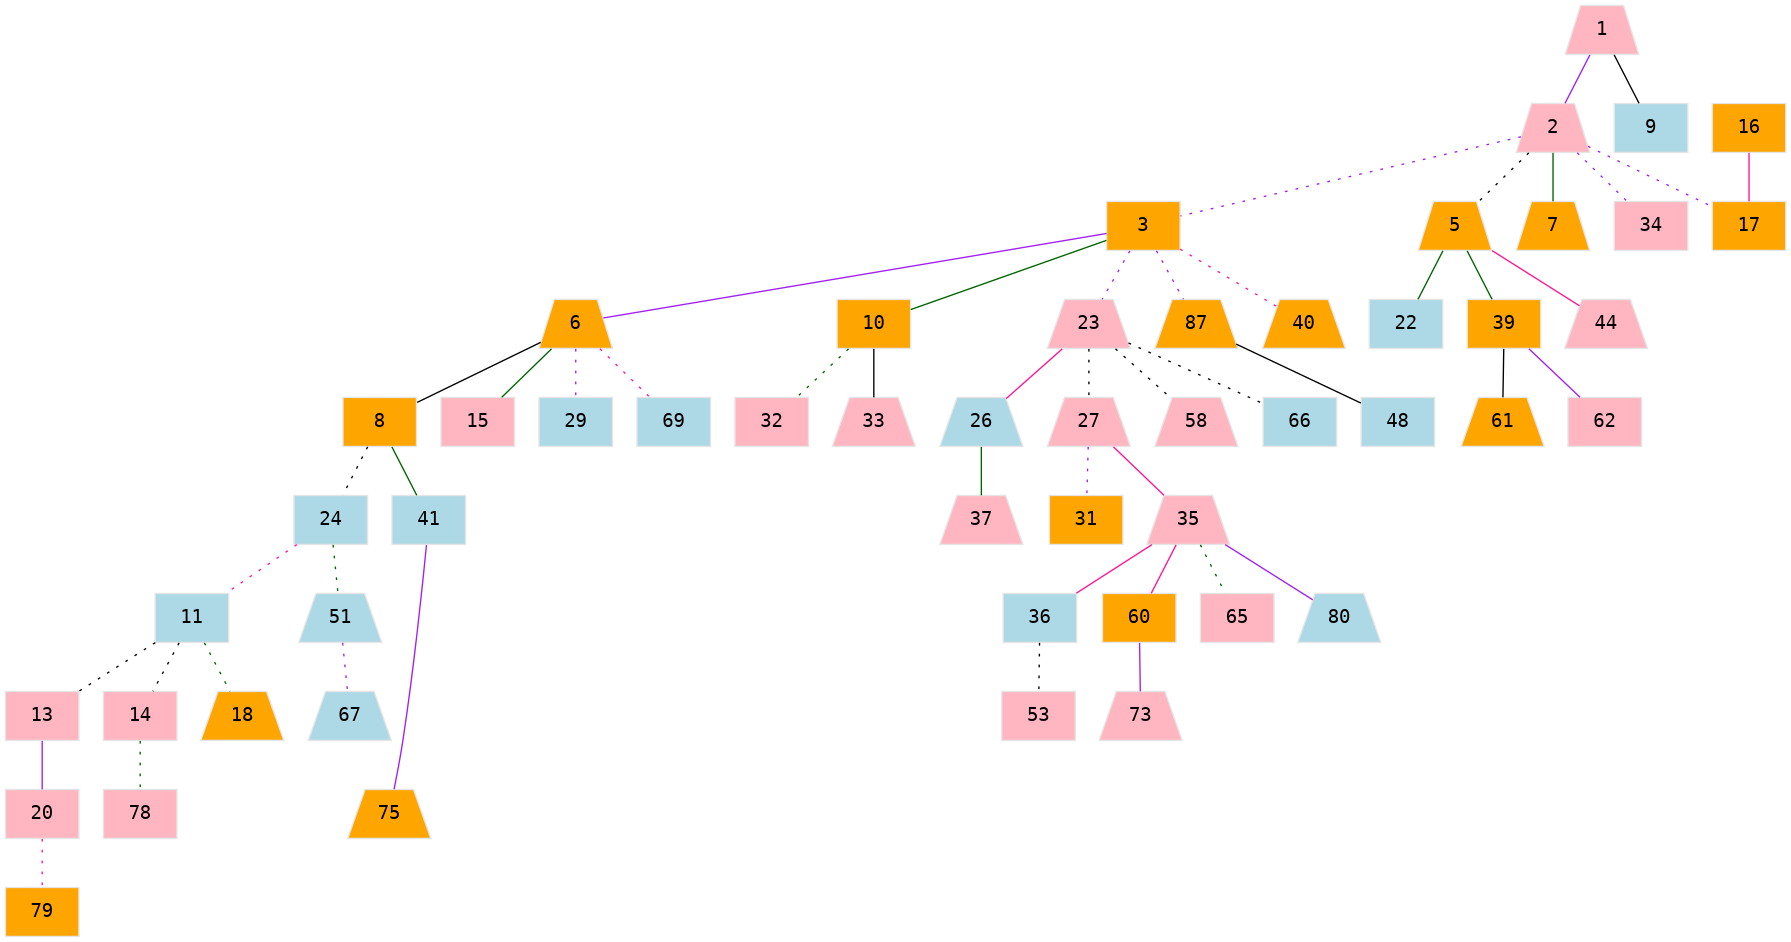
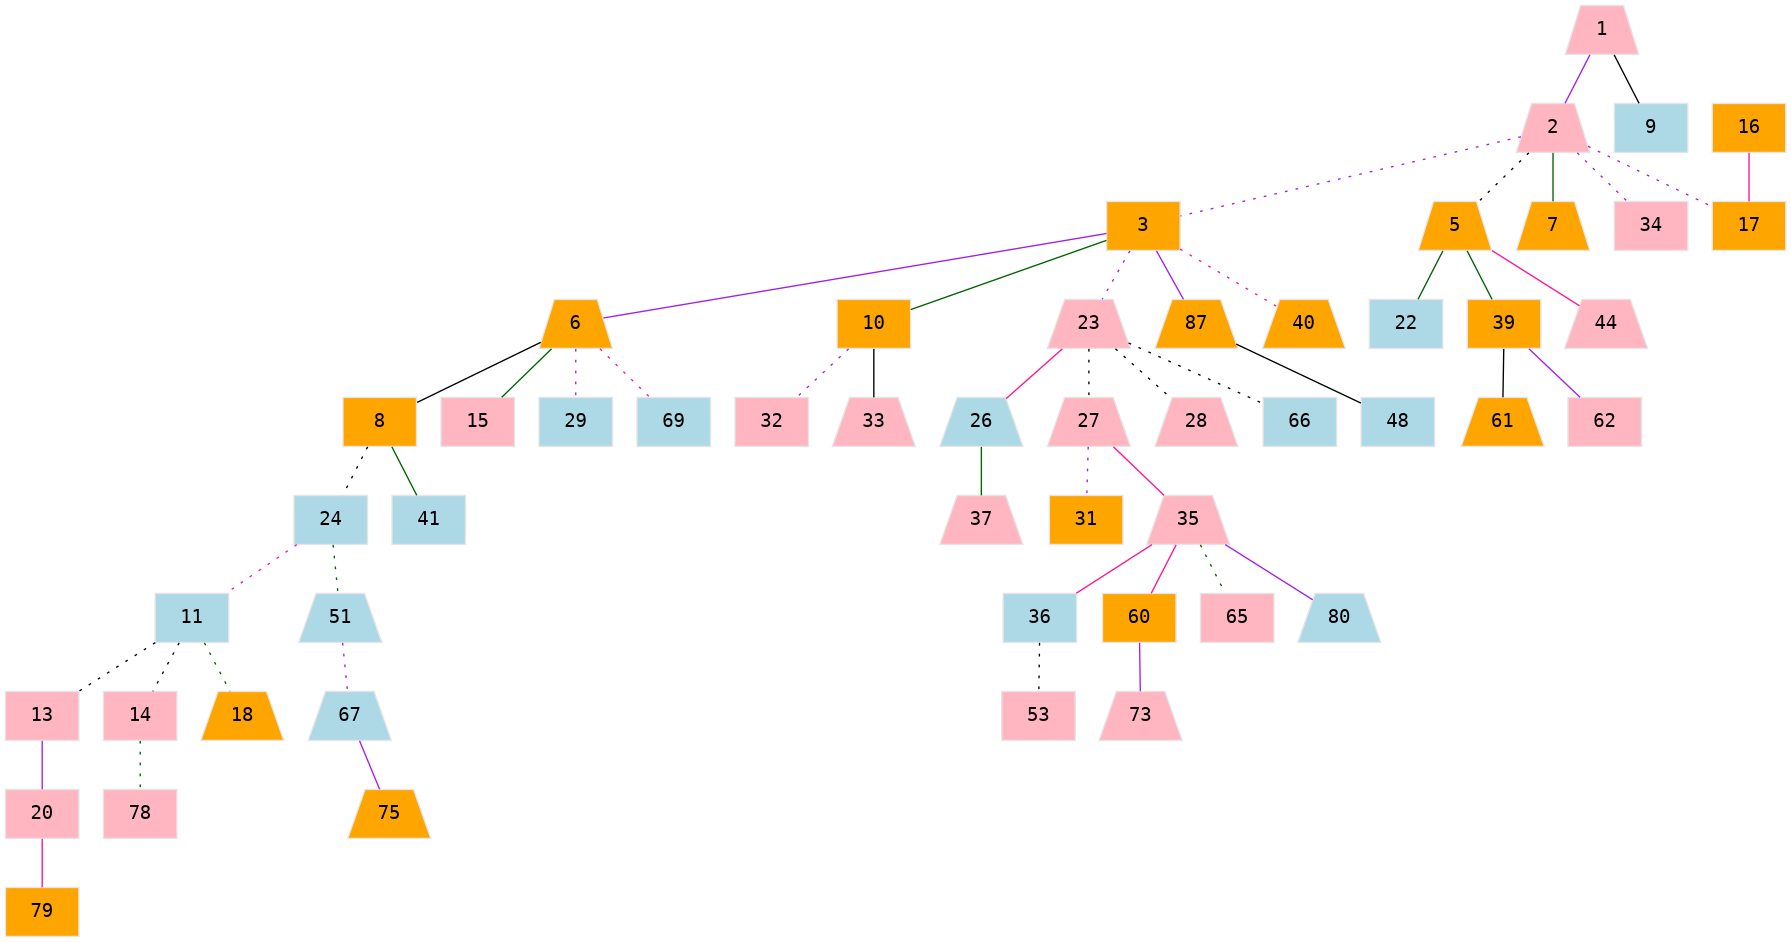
(1170, 275) -> (1170, 275)
(823, 373) -> (823, 373)
(1196, 422) -> (1196, 422)
(413, 668) -> (370, 765)
(42, 863) -> (42, 863)
